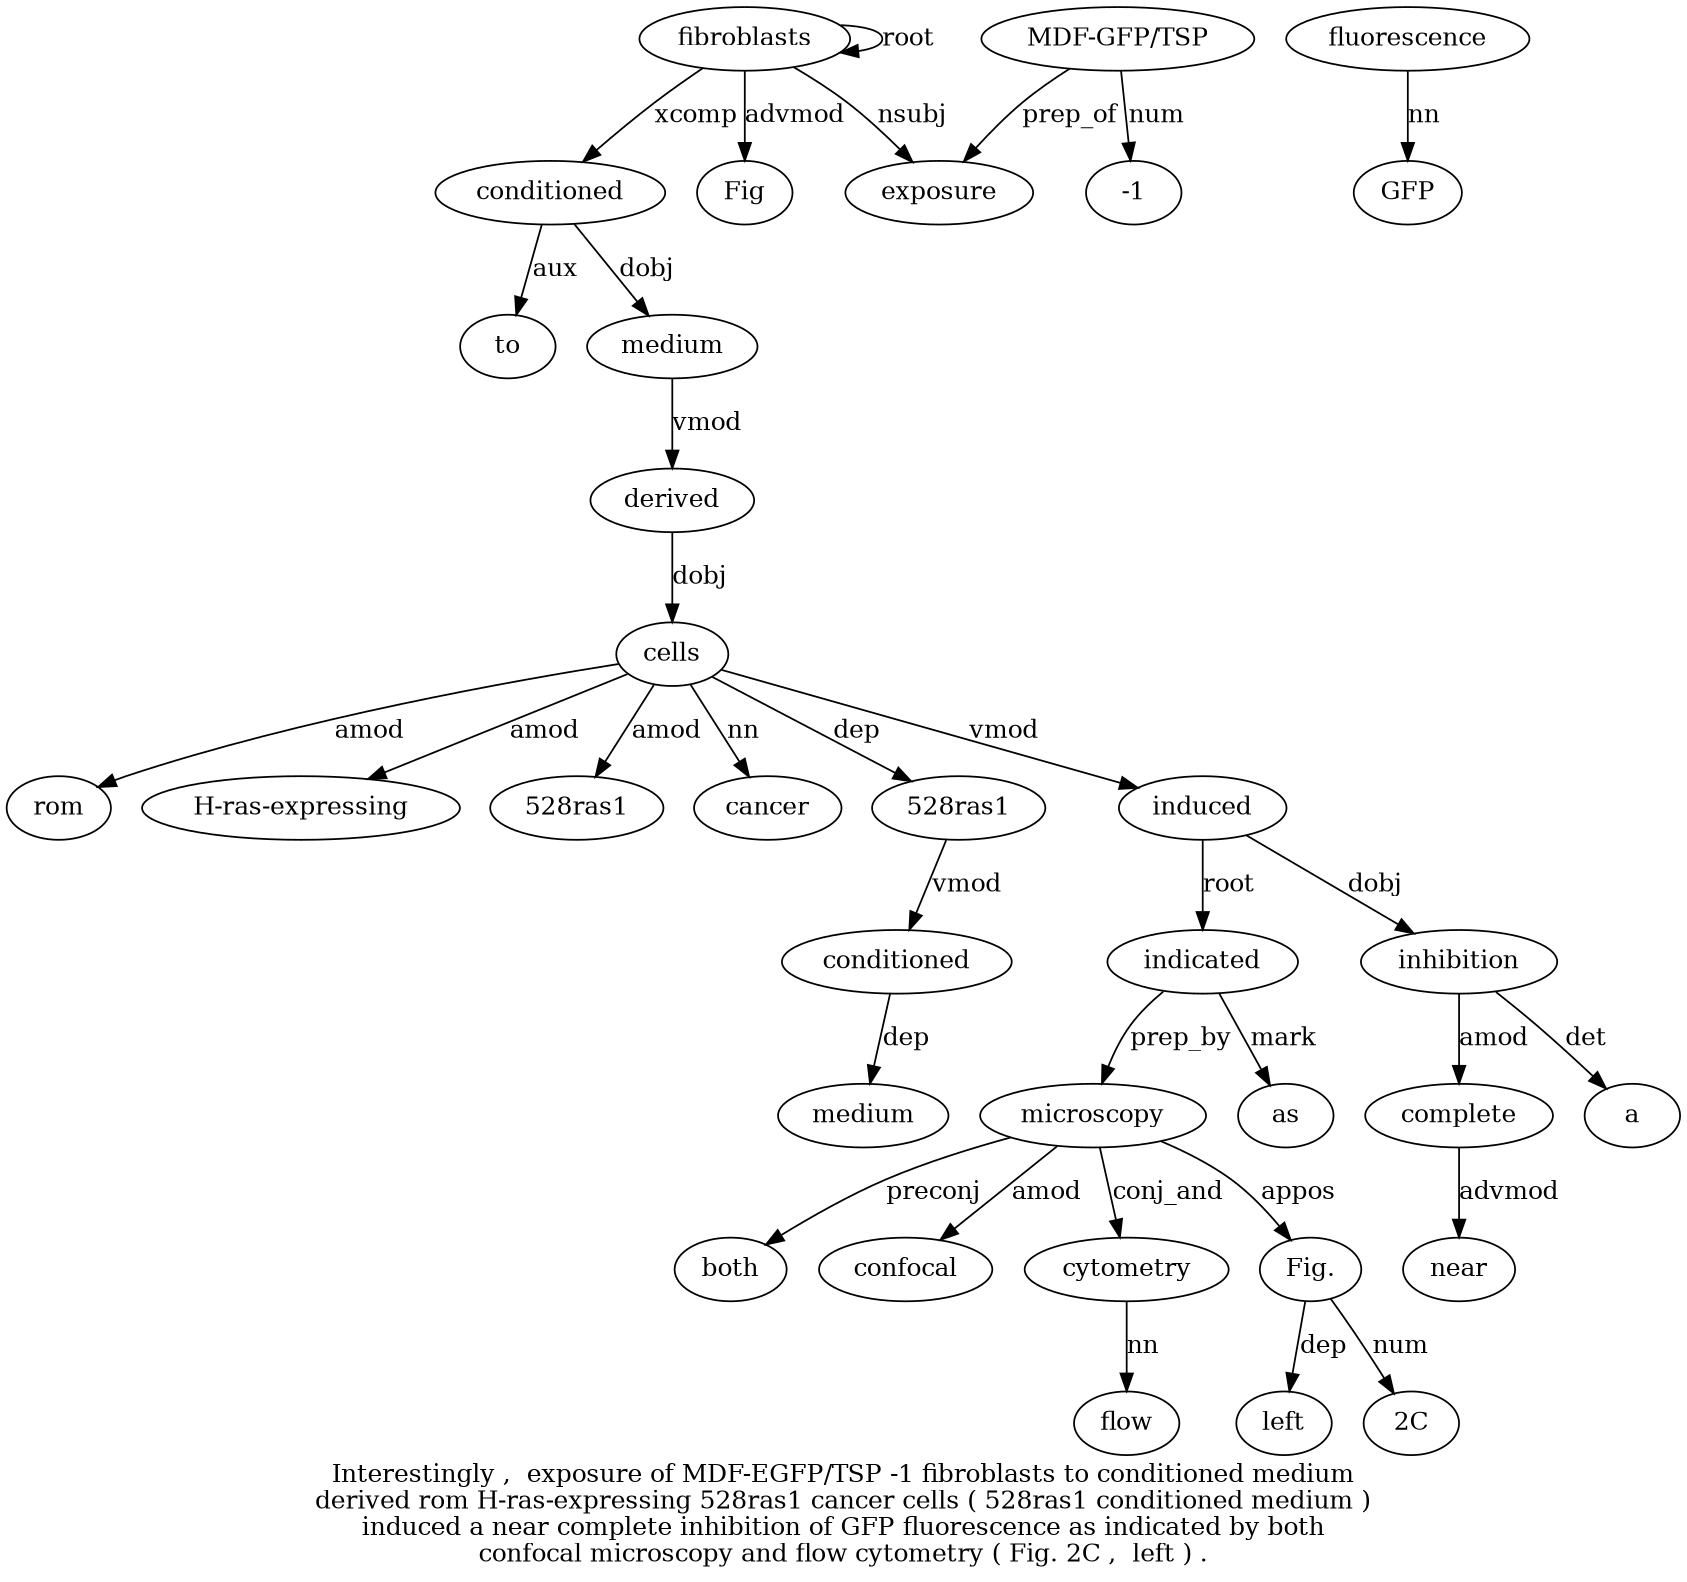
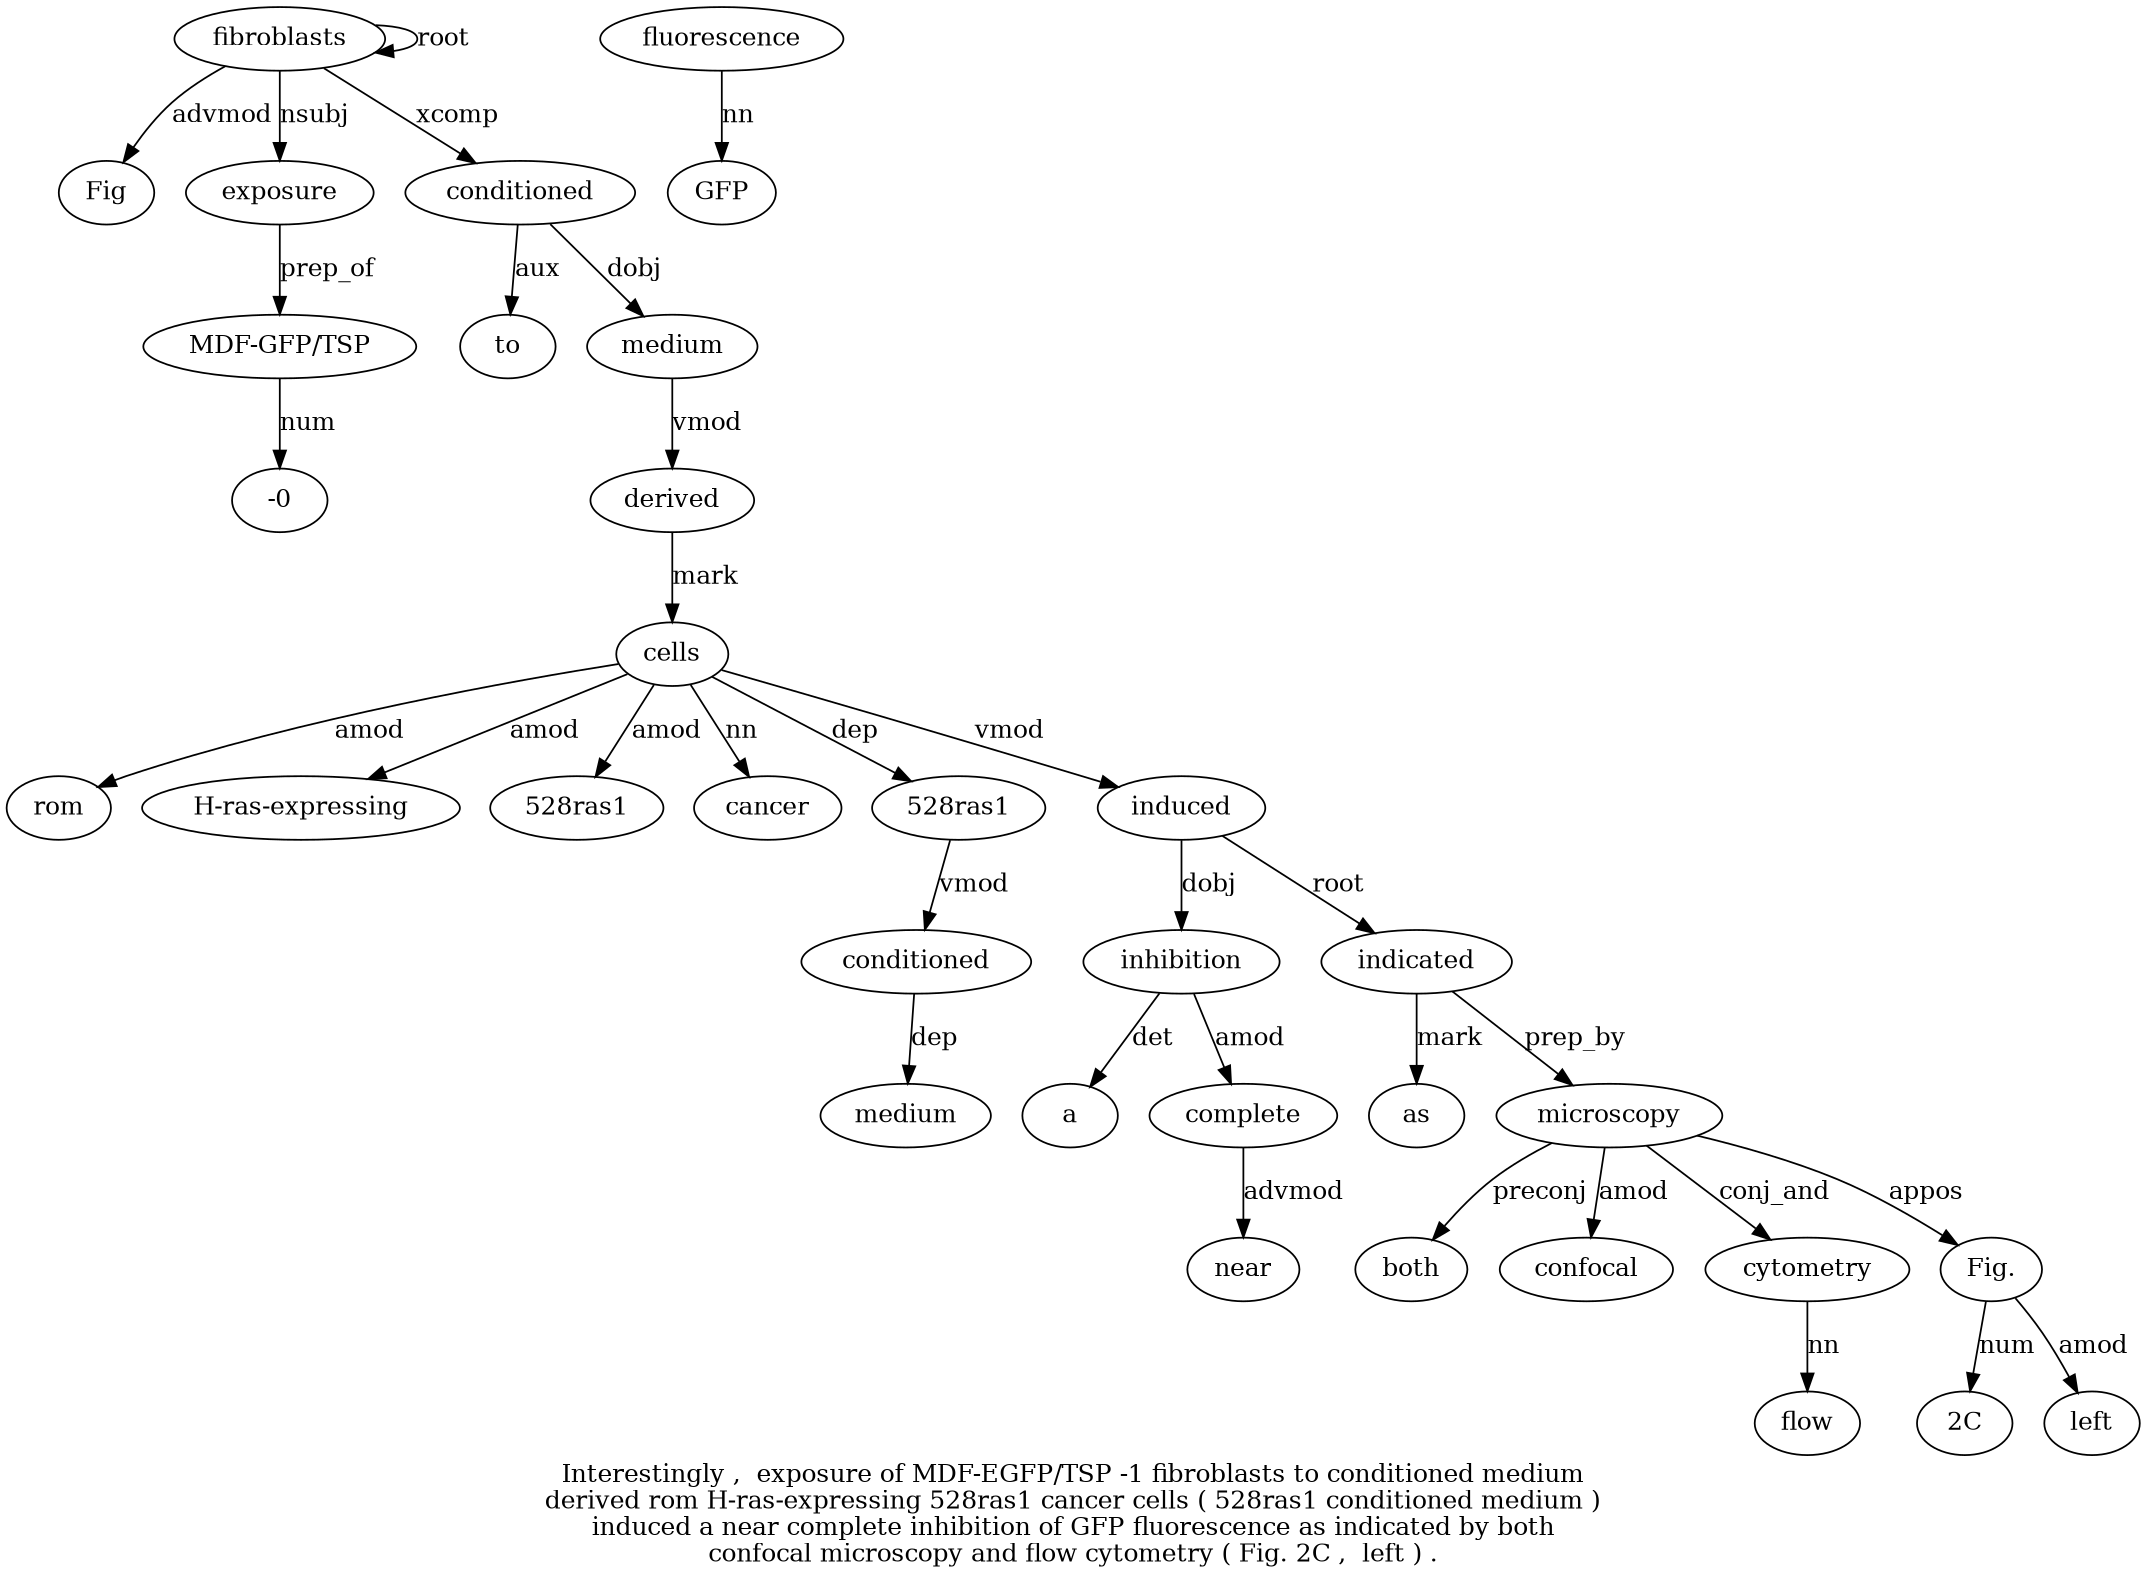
(1020, 105) -> (280, 261)
(1134, 193) -> (280, 500)
(700, 577) -> (705, 577)
(1324, 1346) -> (2094, 1346)
